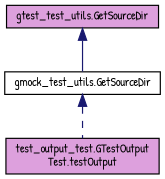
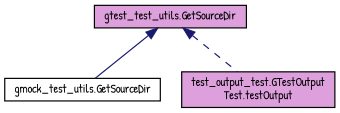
(83, 122) -> (215, 54)
